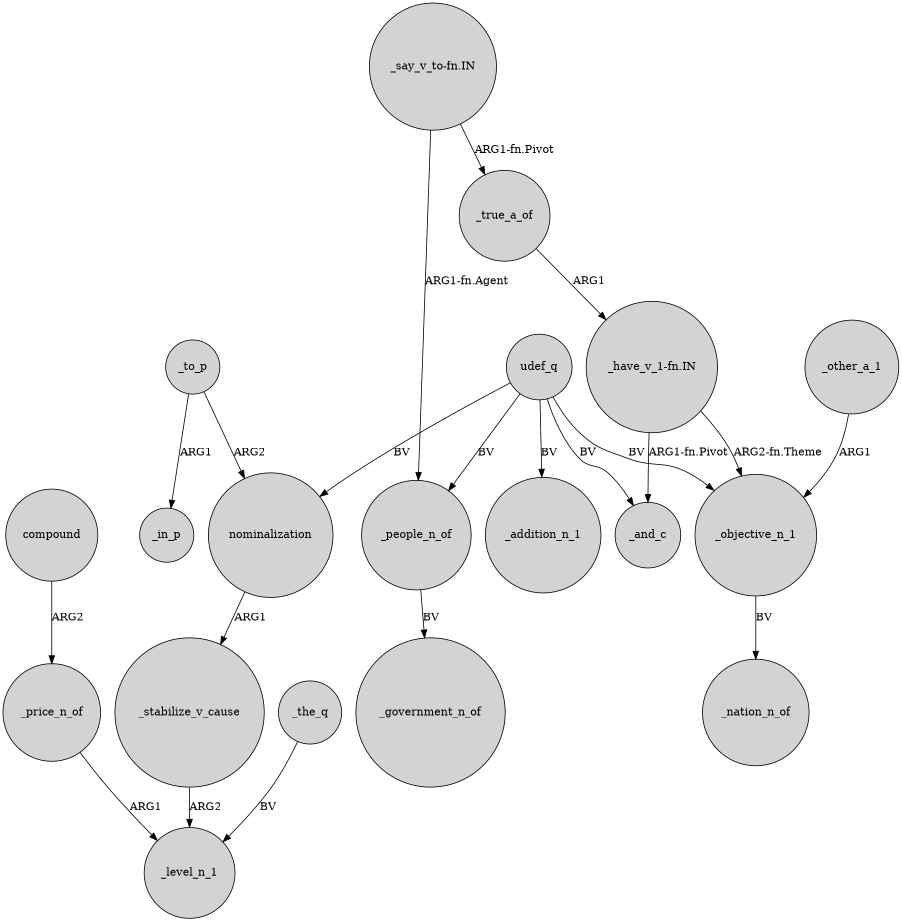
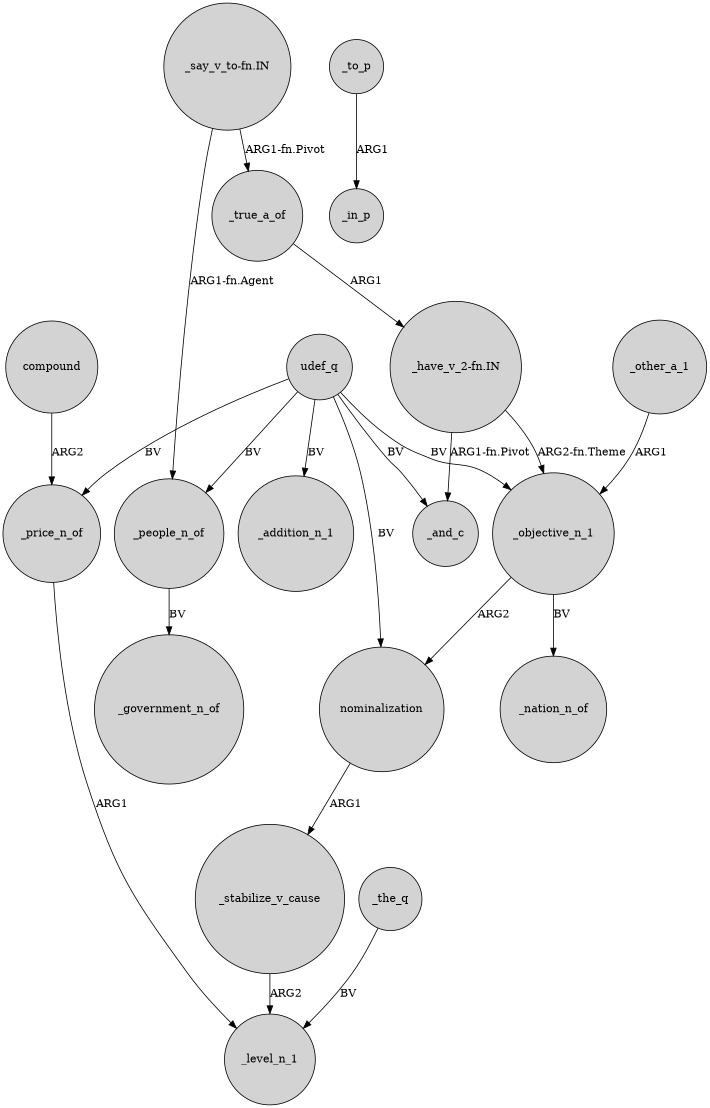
(652, 367) -> (456, 367)
none -> (183, 426)
(223, 432) -> (471, 618)
